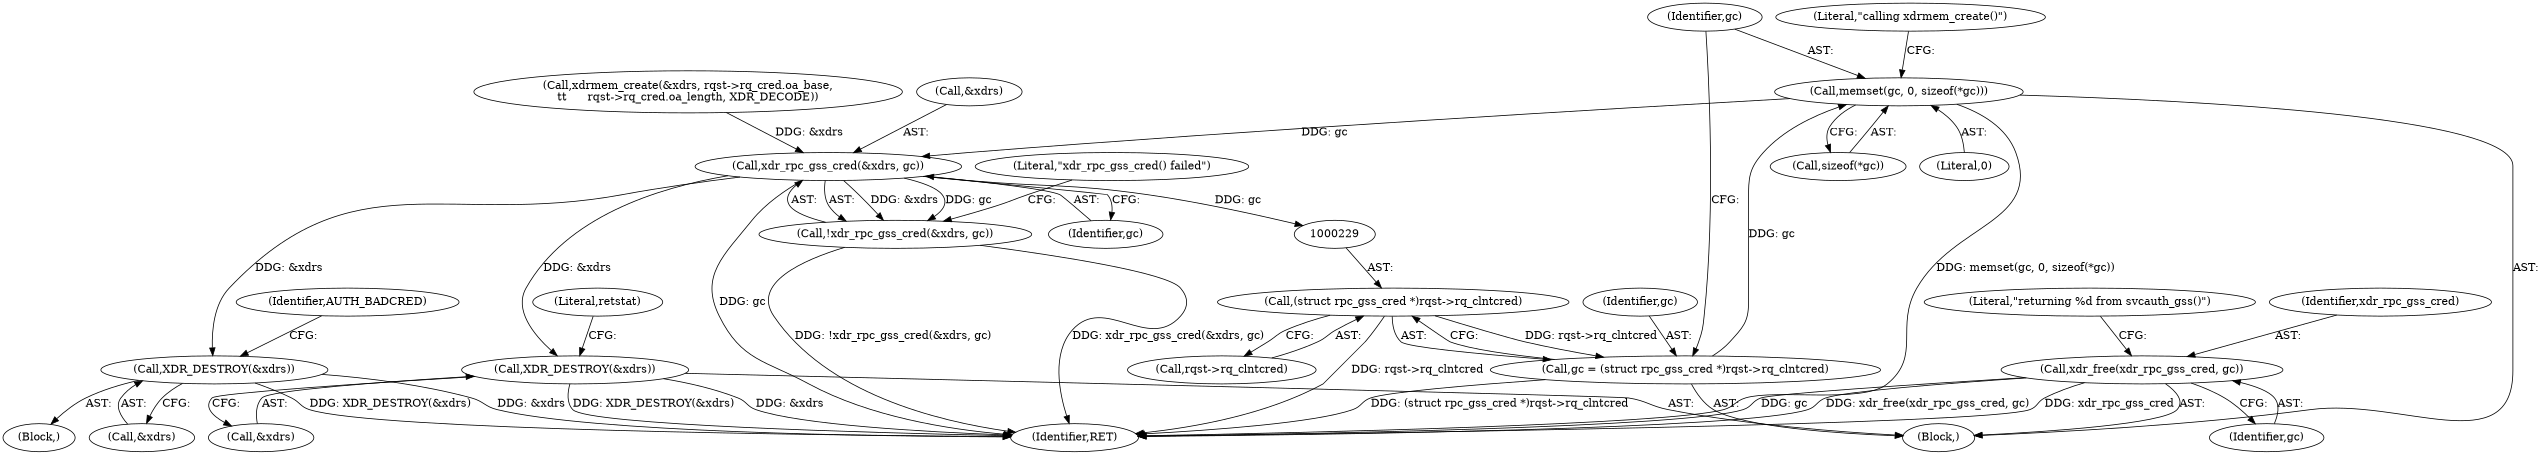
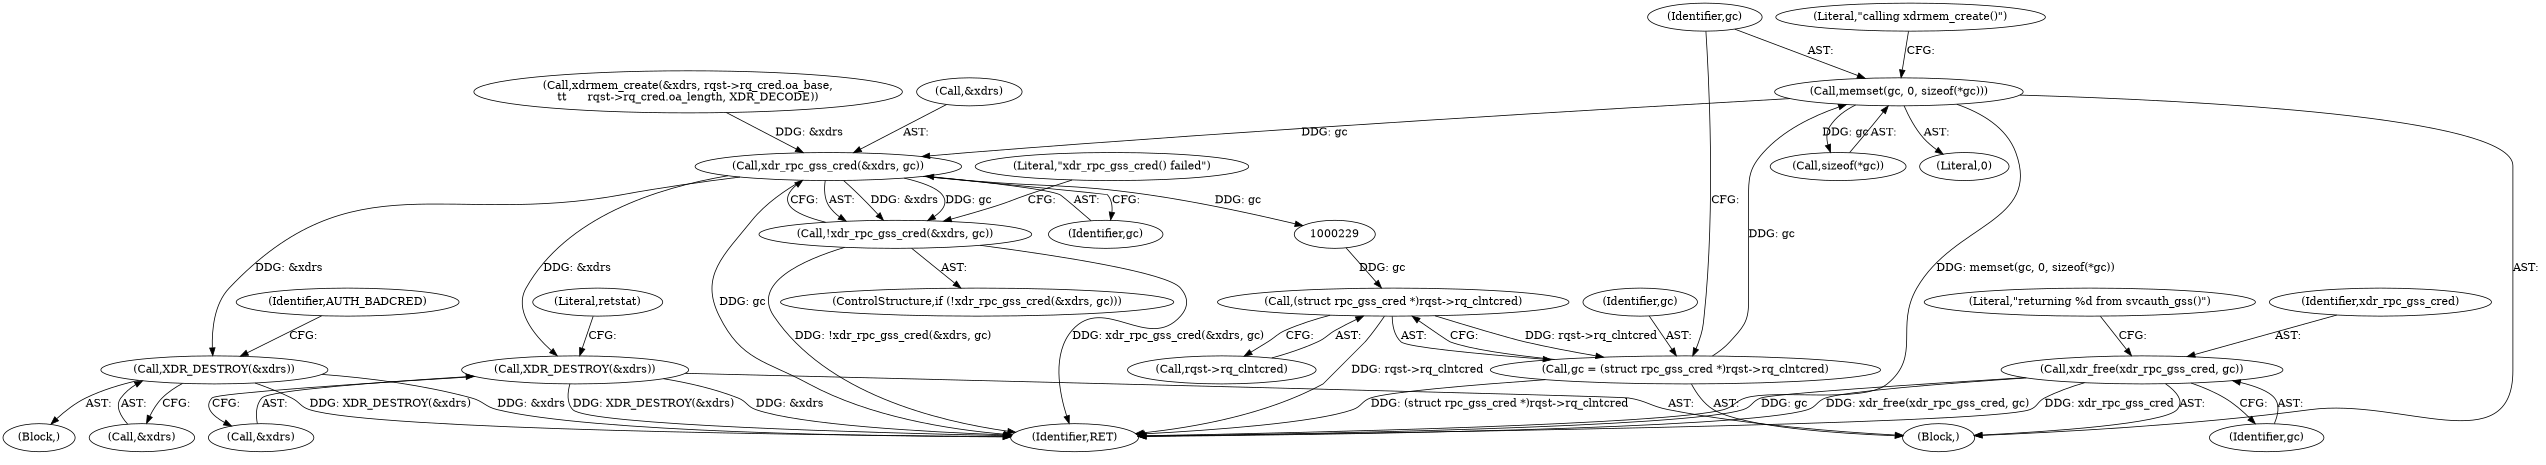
(1957, 127) -> (1917, 130)
(1846, 133) -> (1846, 133)
(806, 200) -> (806, 200)
(1382, 268) -> (1382, 268)
none -> (977, 302)
